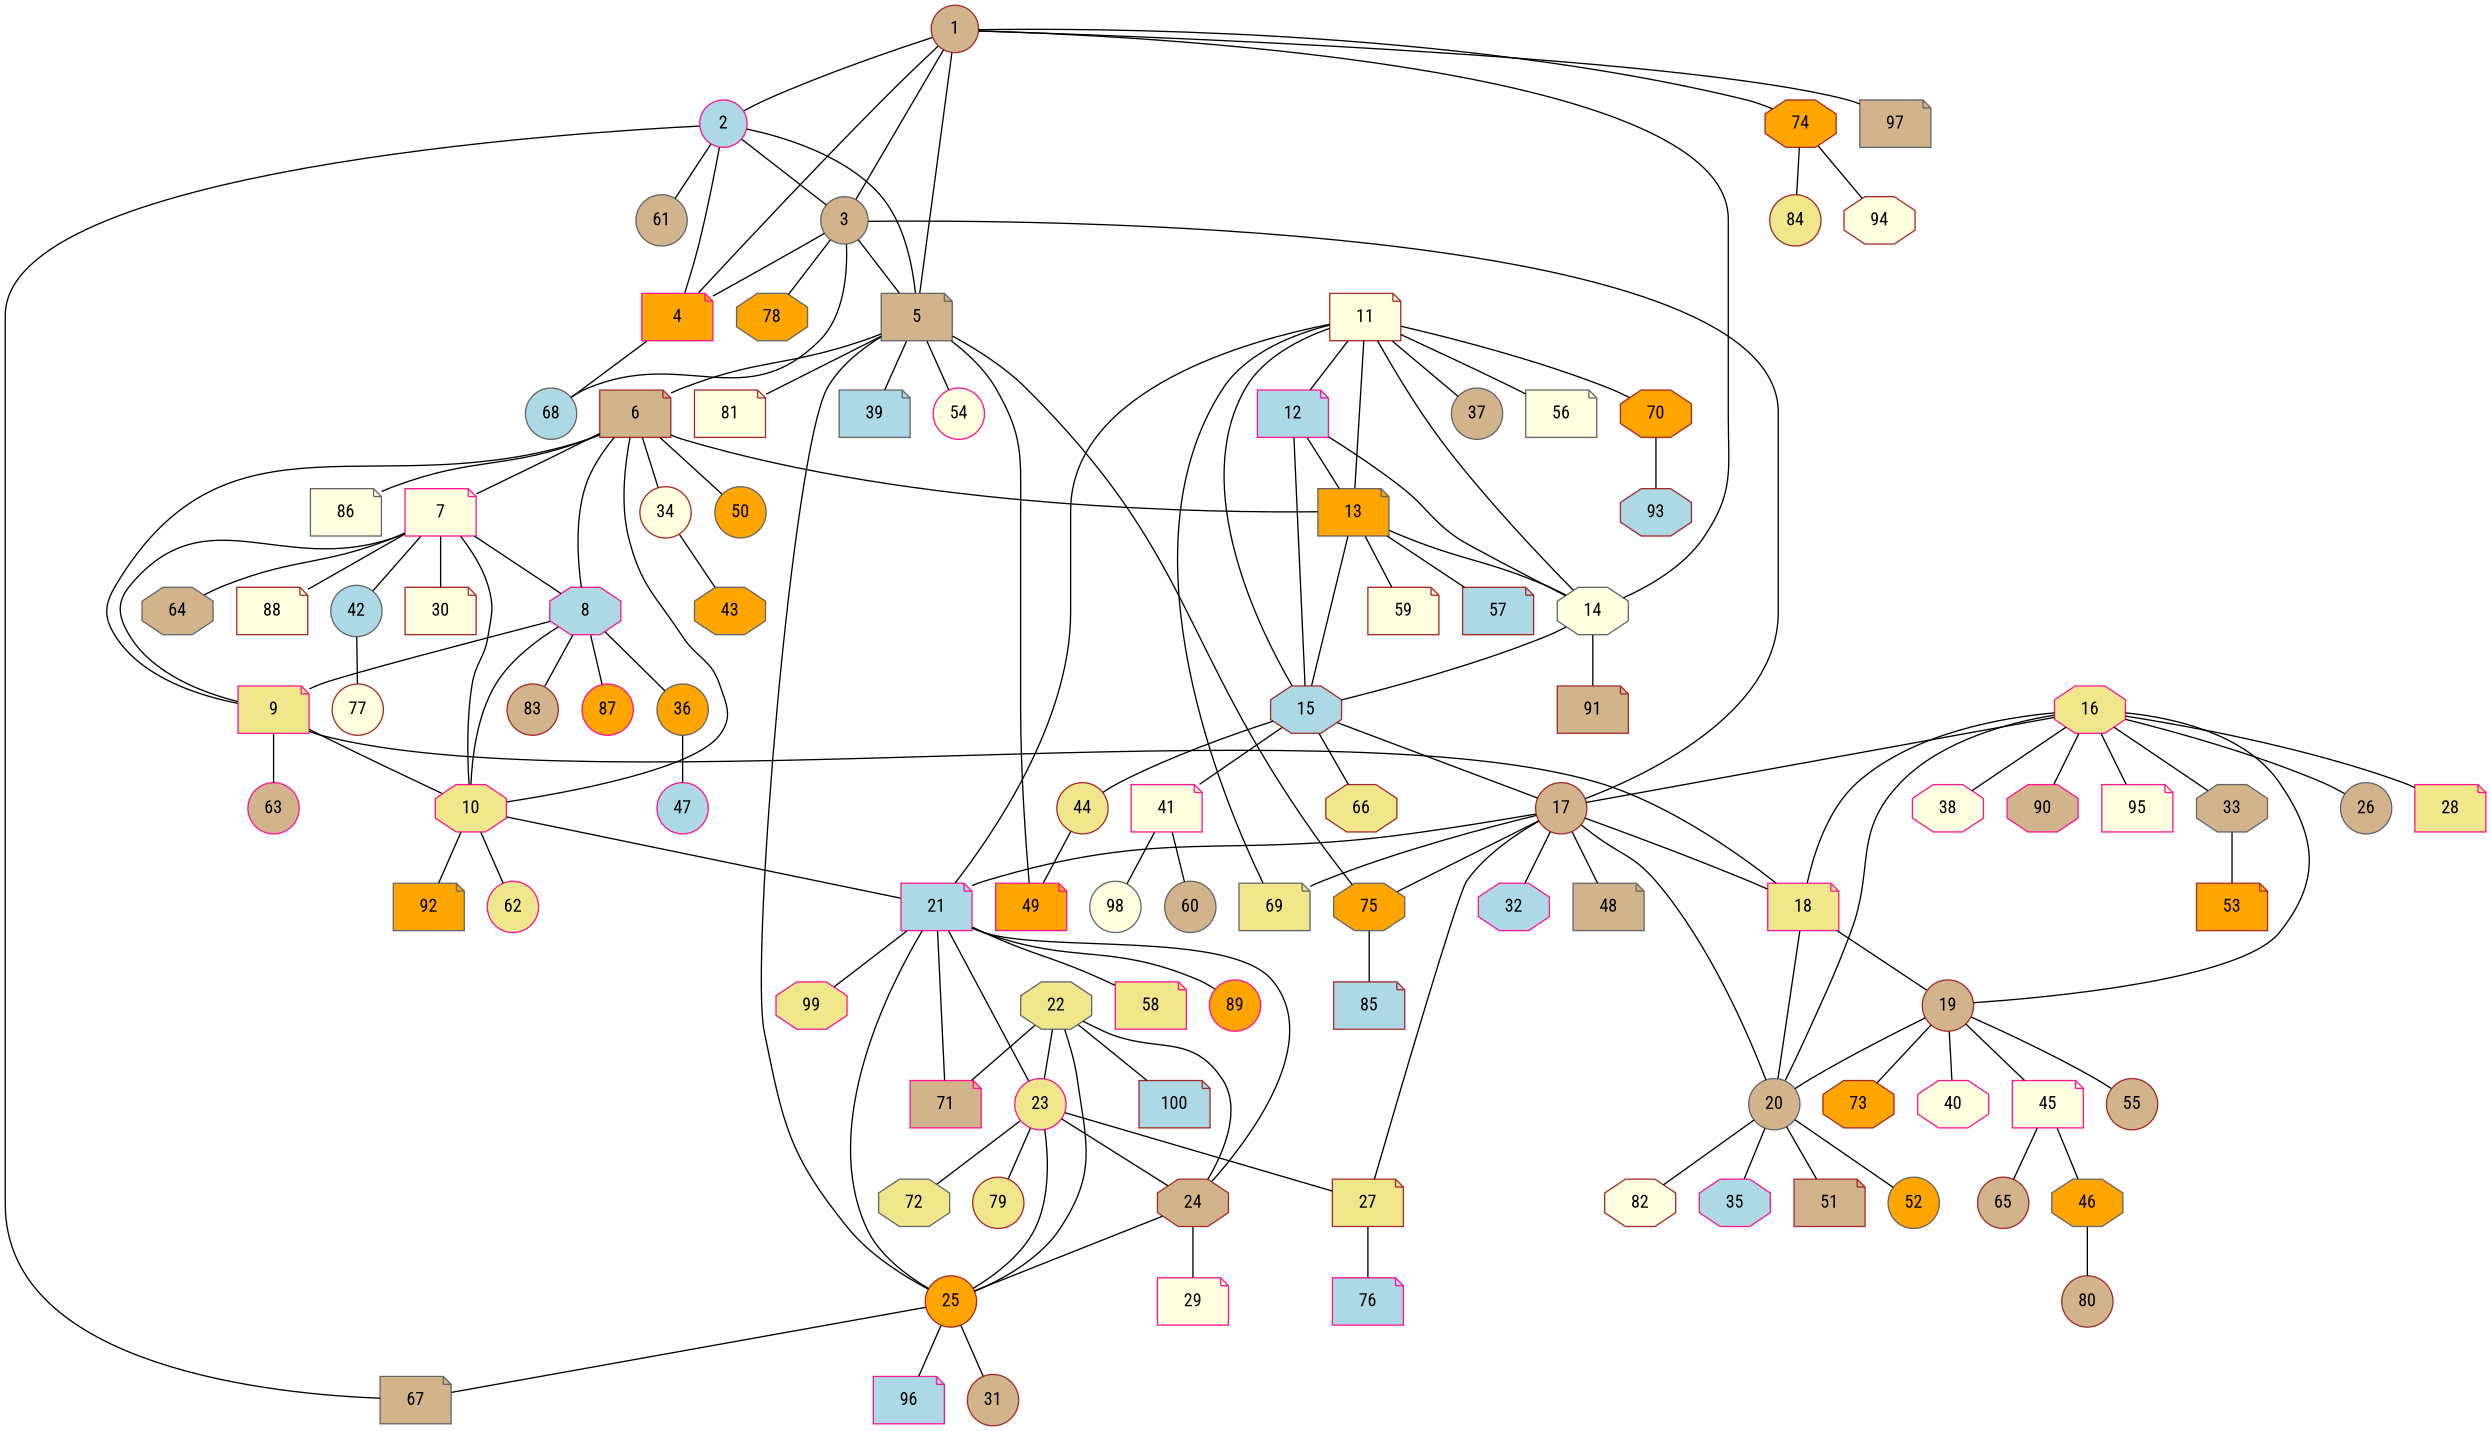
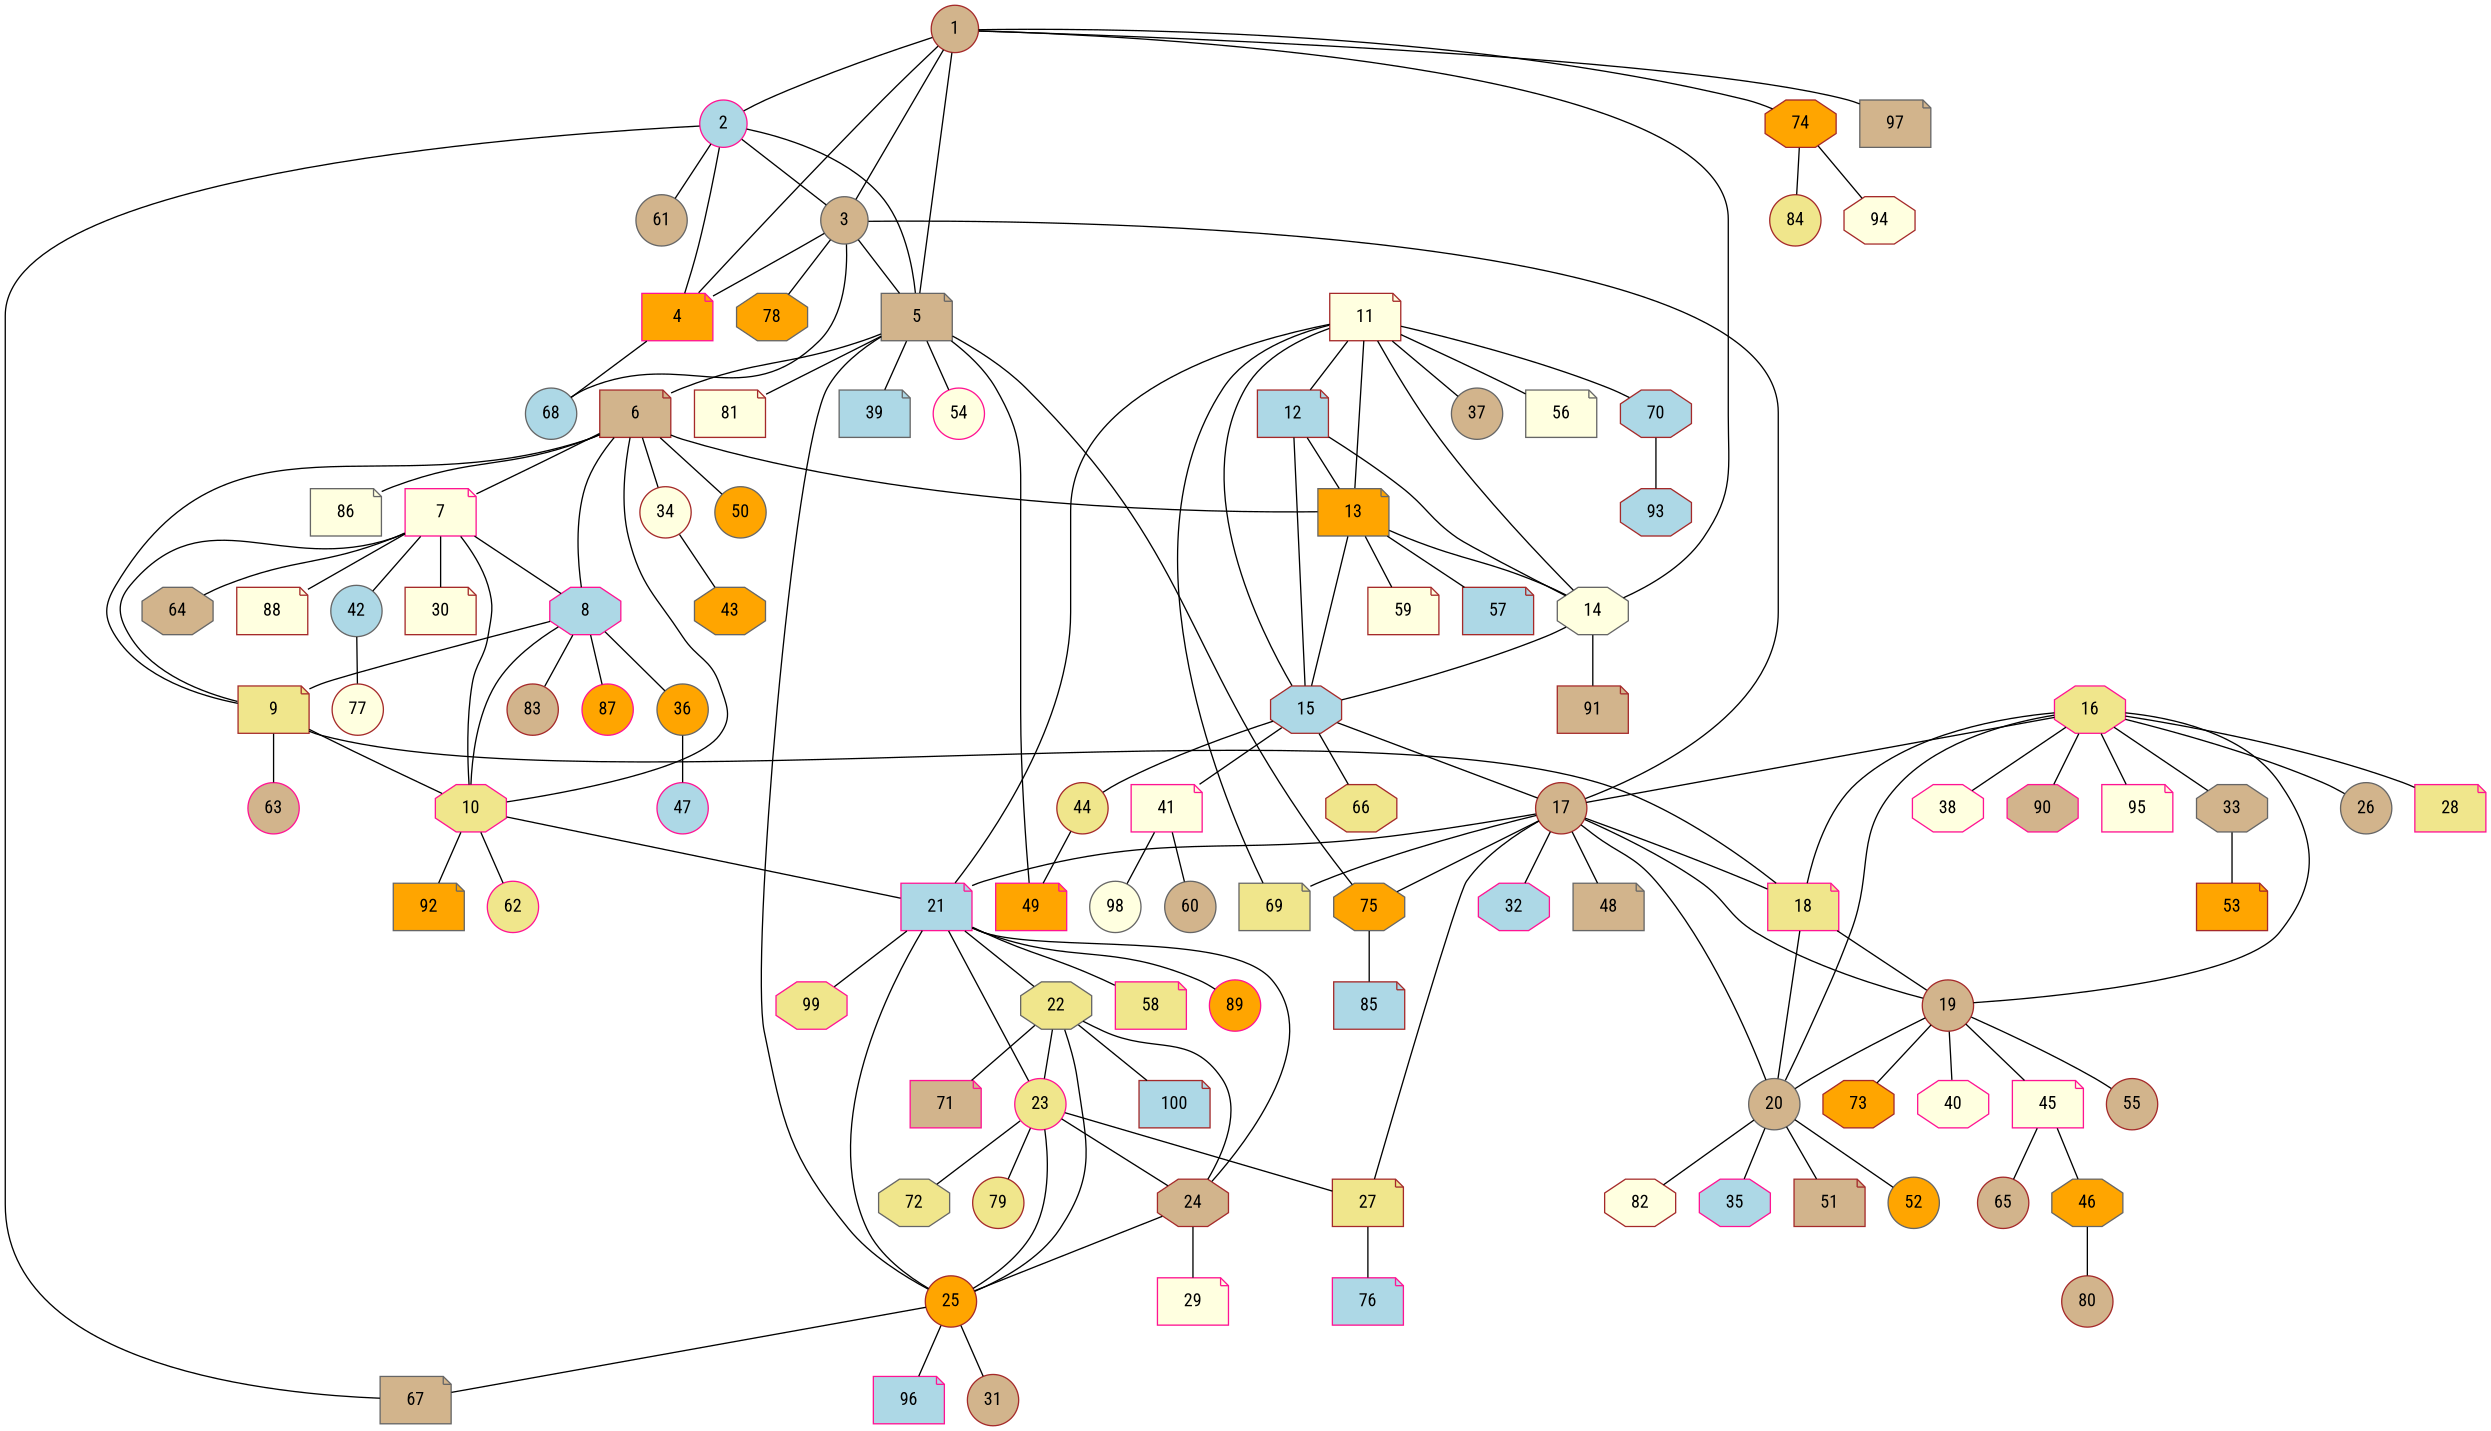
(1293, 414) -> (1293, 414)
(1656, 414) -> (1656, 414)
(274, 710) -> (274, 710)
none -> (1745, 925)
(941, 1006) -> (999, 959)
